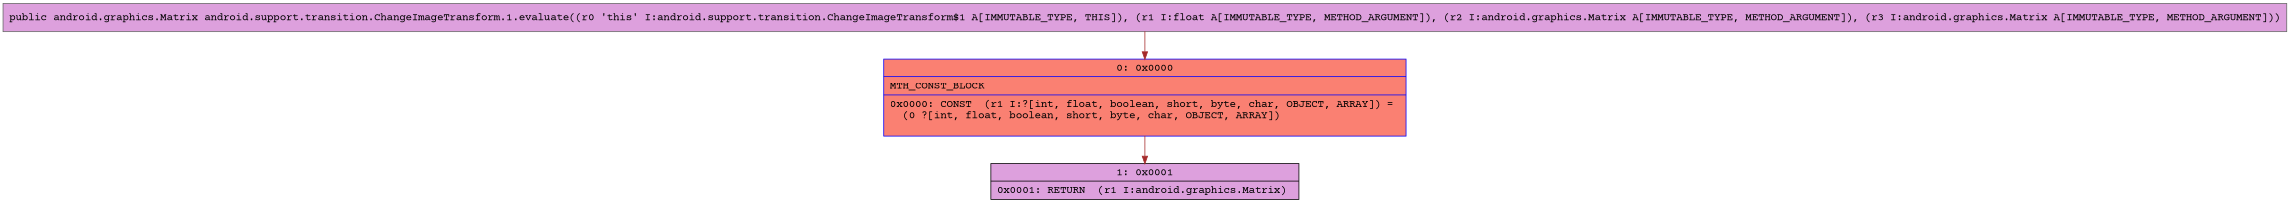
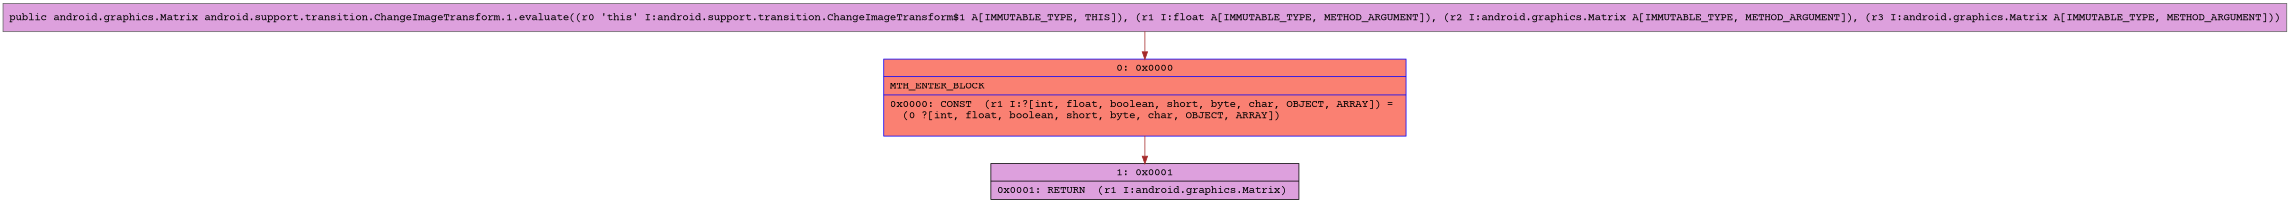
(937, 85) -> (937, 85)
